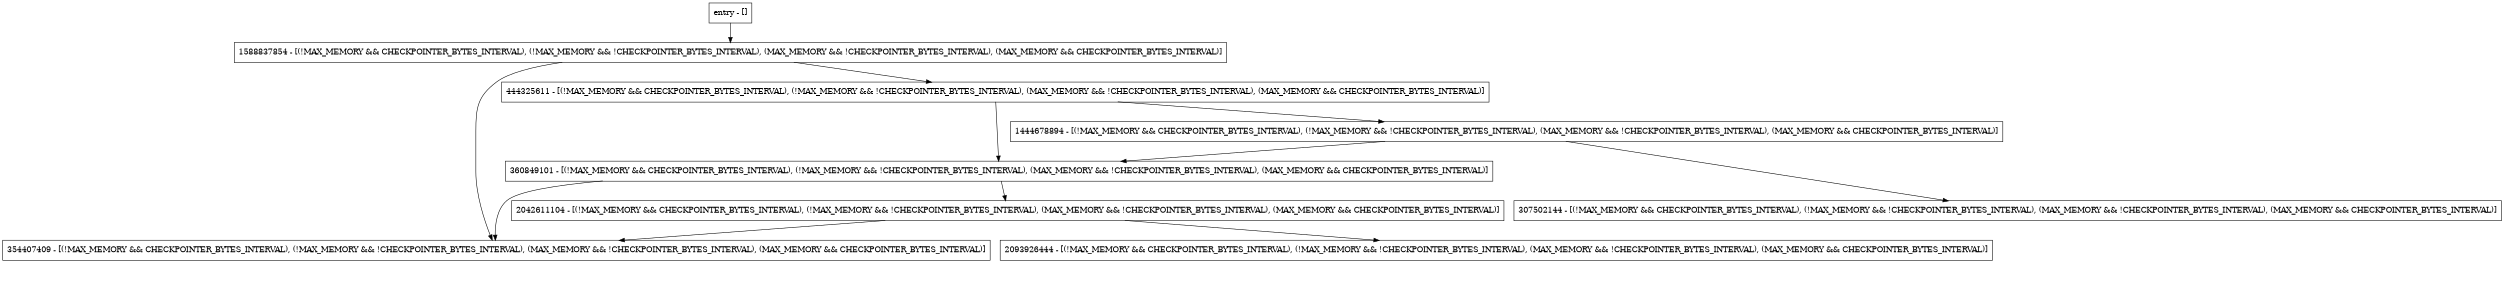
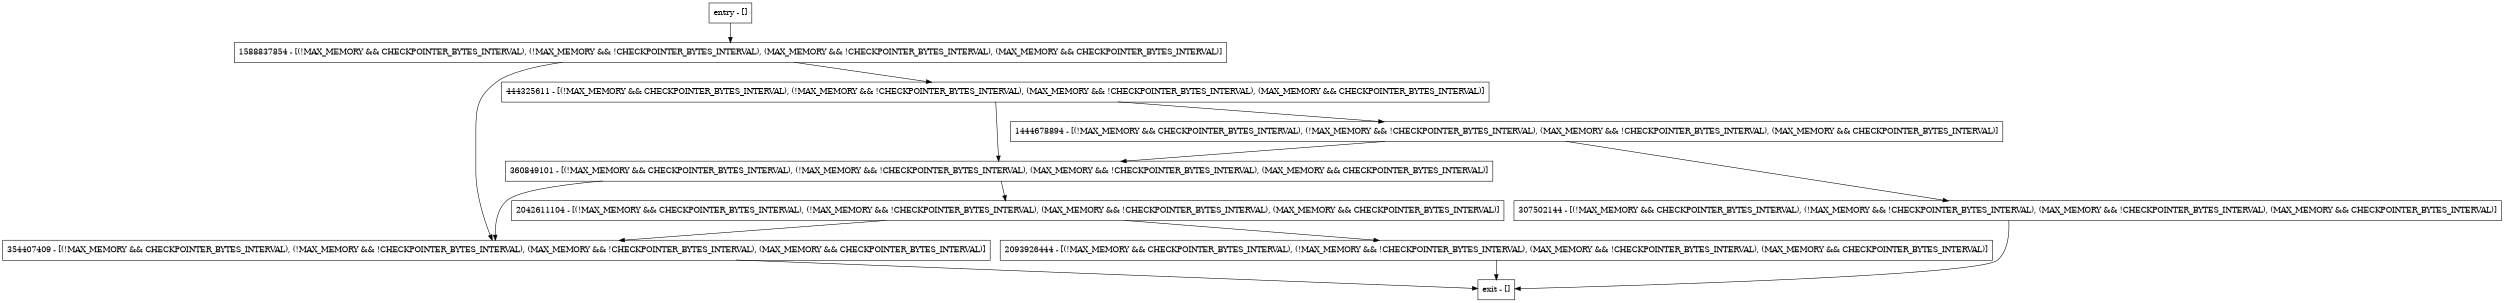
none -> (1496, 290)
